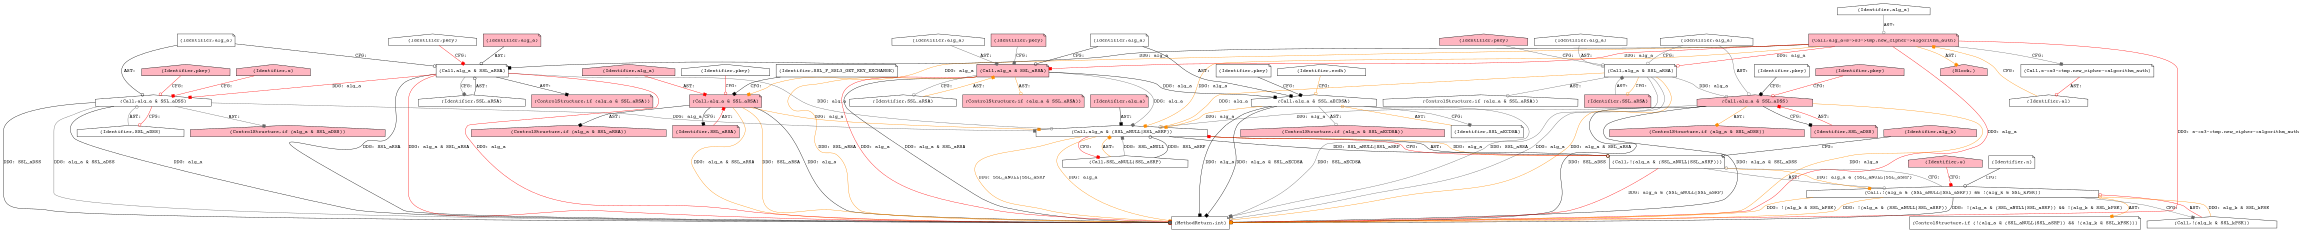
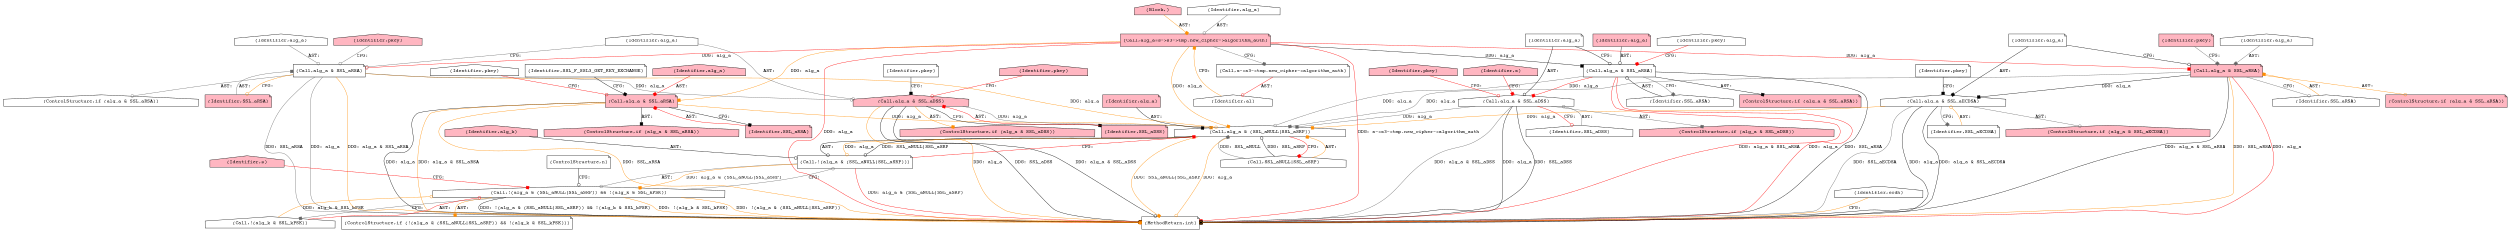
(1936, 53) -> (1174, 23)
(1318, 84) -> (1537, 221)
(1829, 147) -> (678, 147)
(2012, 162) -> (579, 162)
